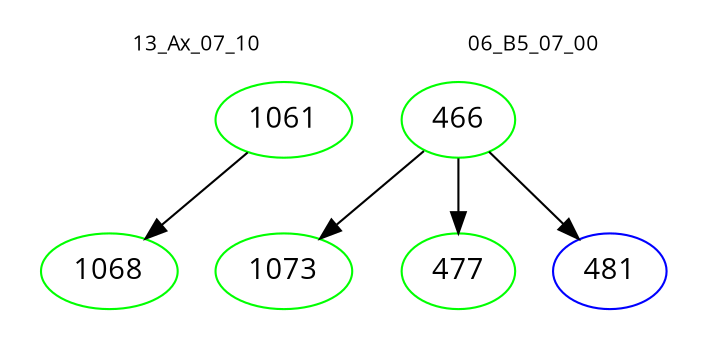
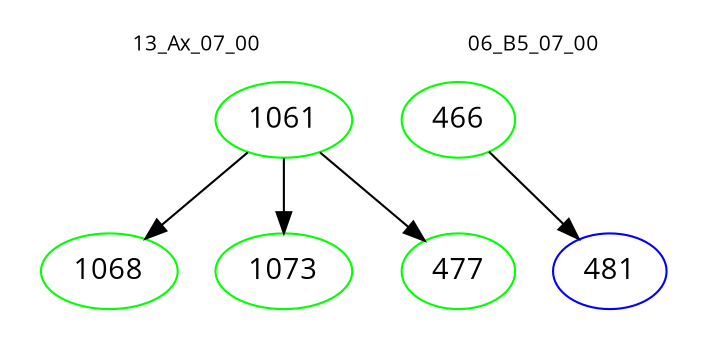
(197, 45) -> (197, 45)
(398, 173) -> (284, 185)
(458, 185) -> (355, 182)
